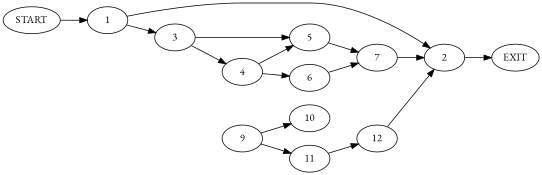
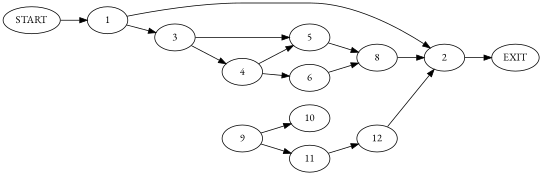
(377, 58) -> (377, 58)
